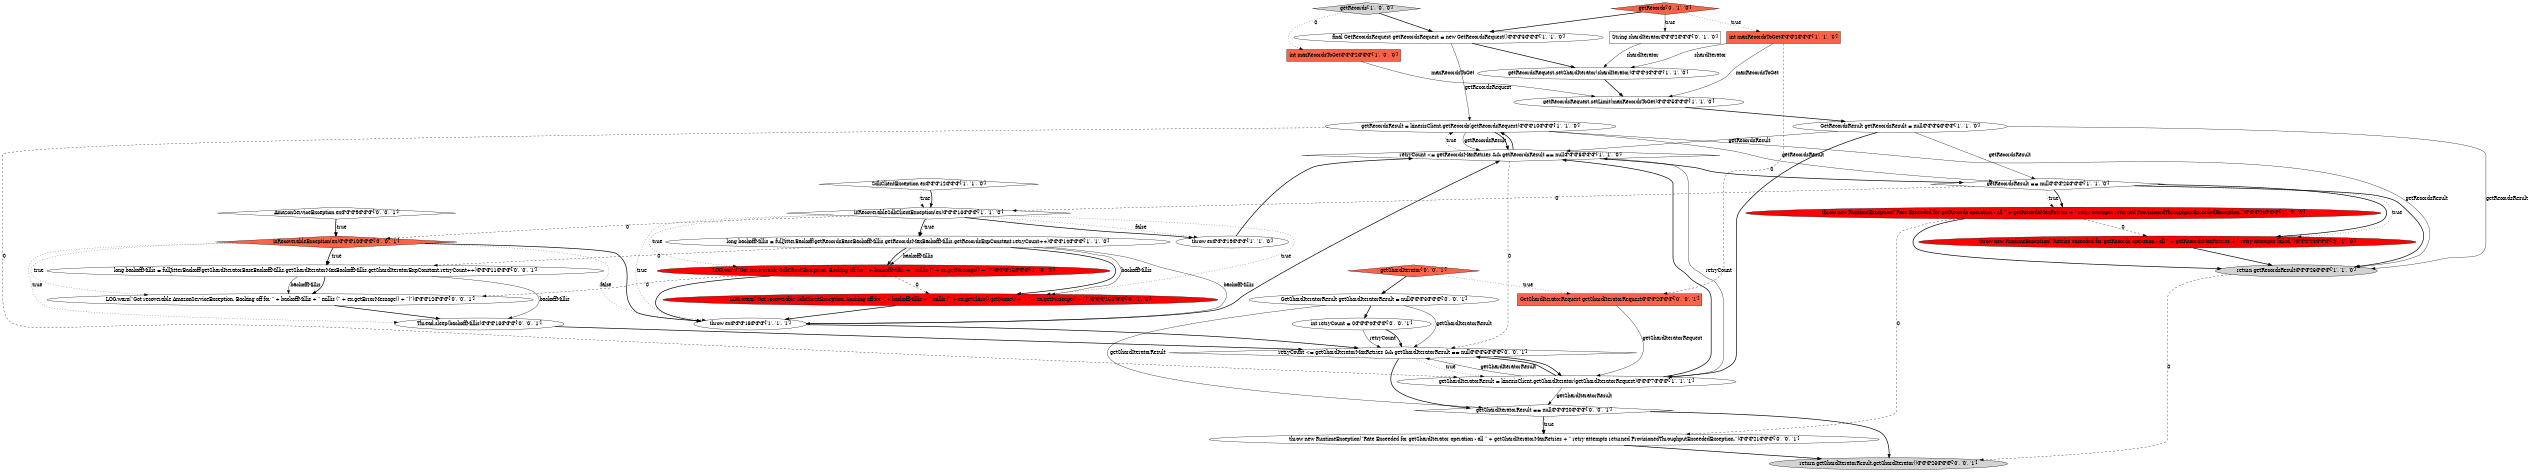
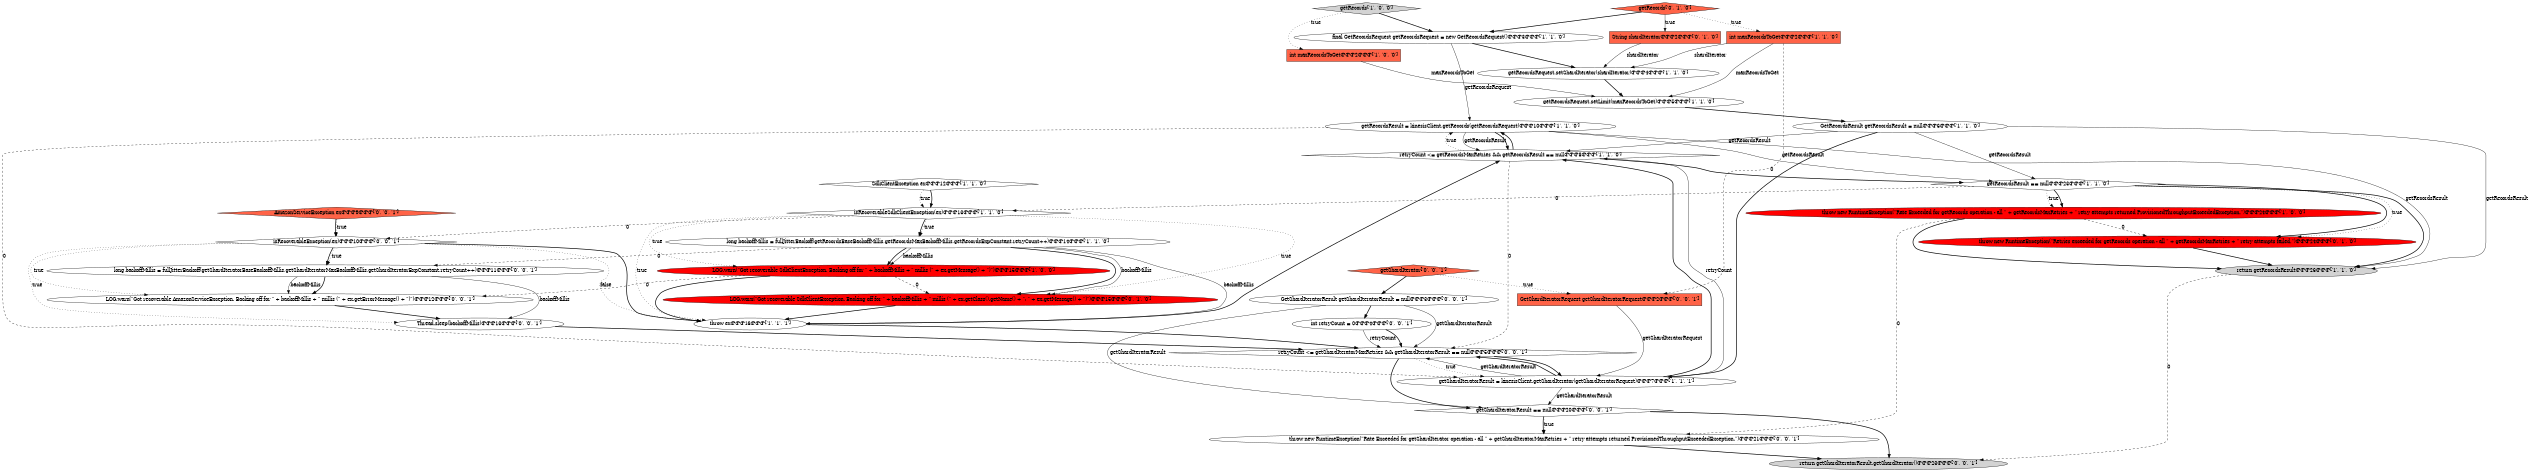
(1316, 23) -> (1316, 23)
(1665, 38) -> (1665, 38)
(337, 213) -> (337, 213)
(336, 242) -> (336, 242)
(1232, 242) -> none
